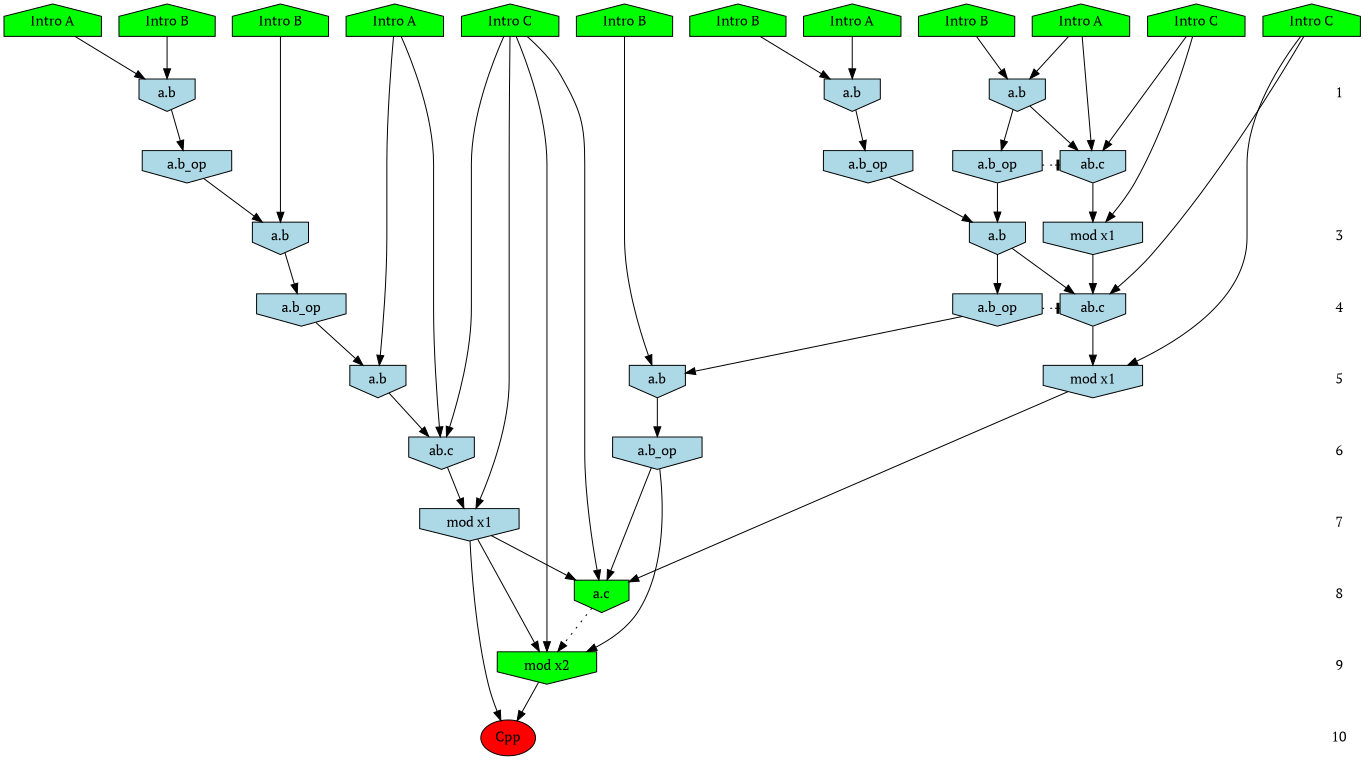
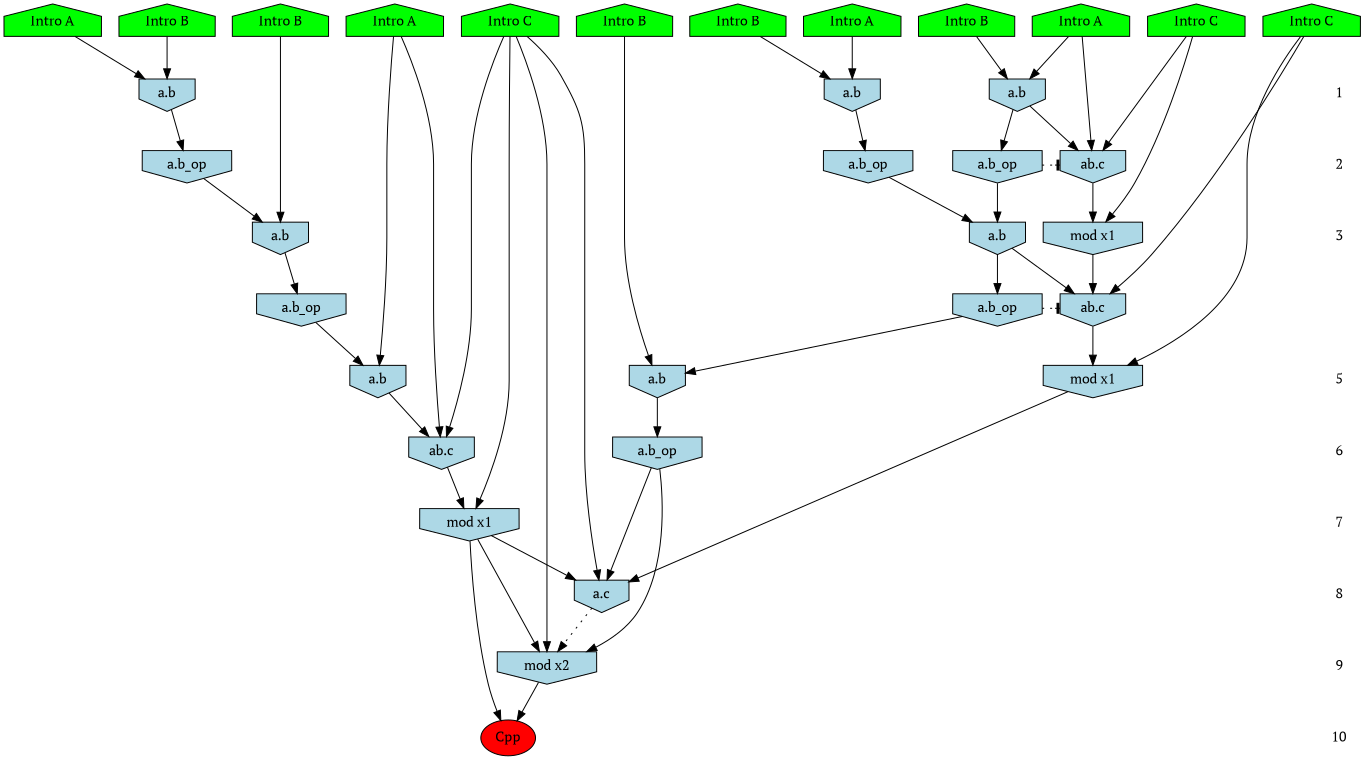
none -> (1340, 165)
(1340, 308) -> none
(602, 595) -> (602, 595)
(547, 666) -> (547, 666)
